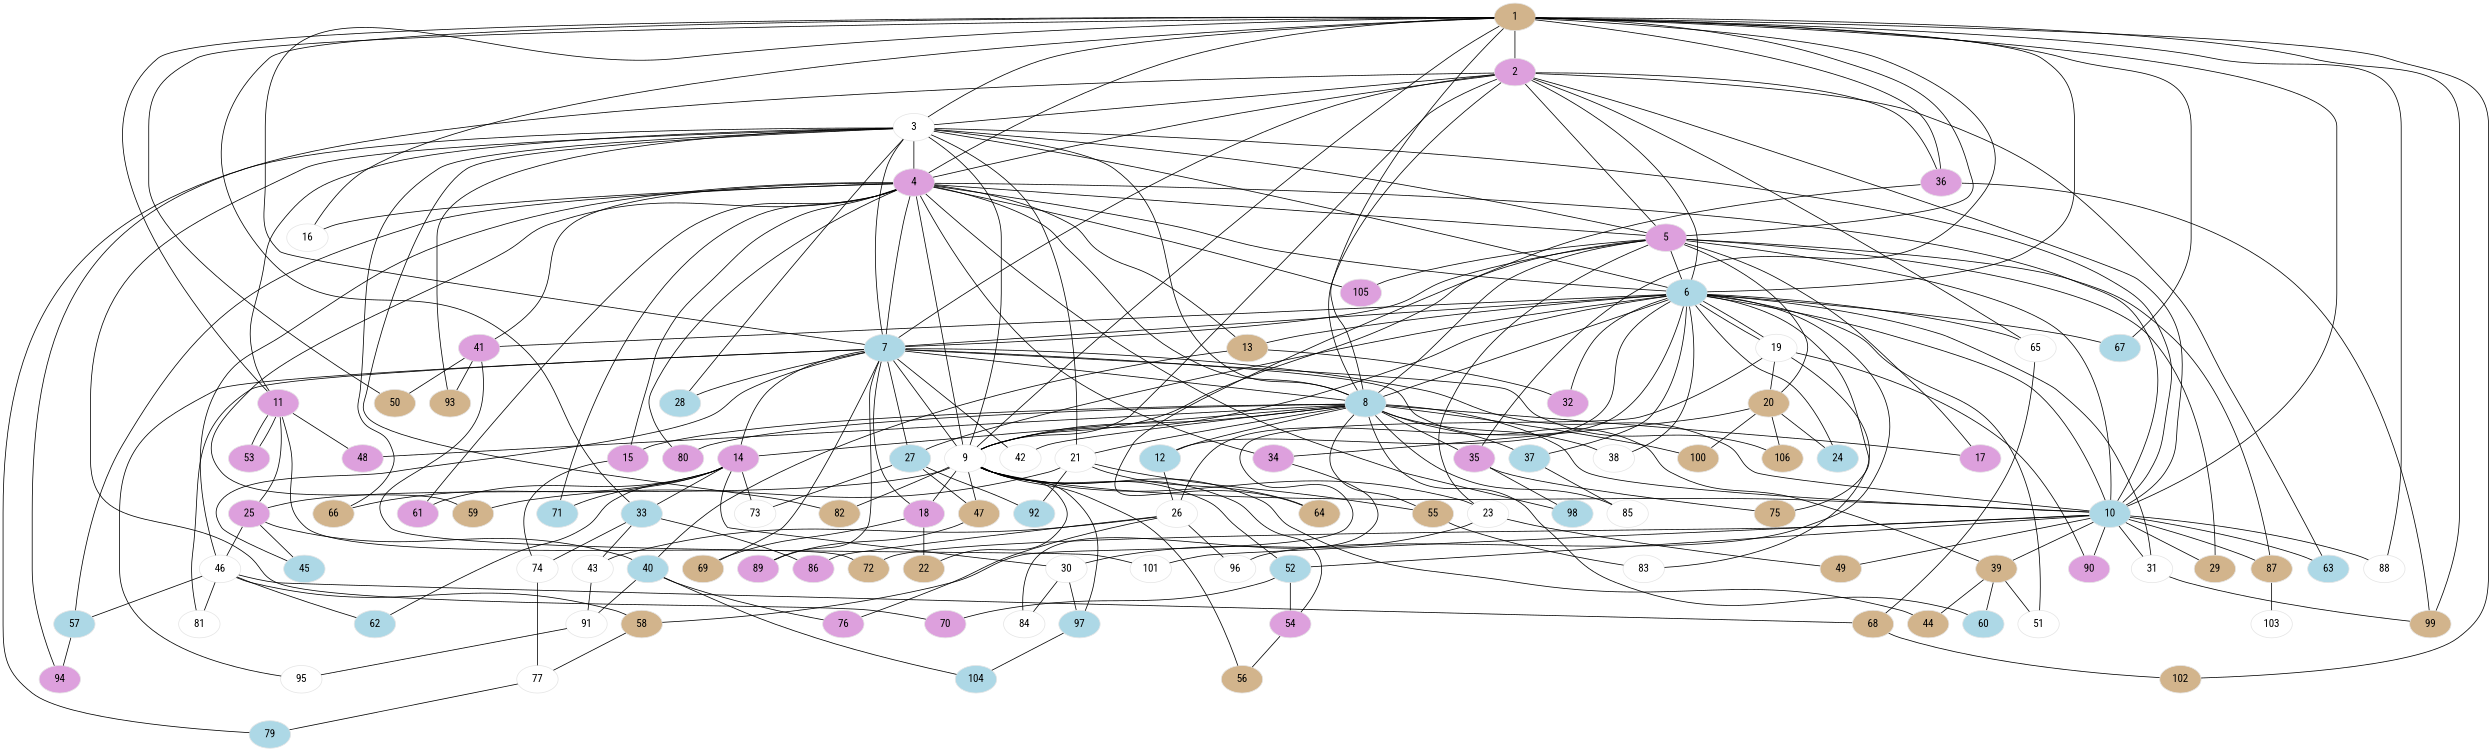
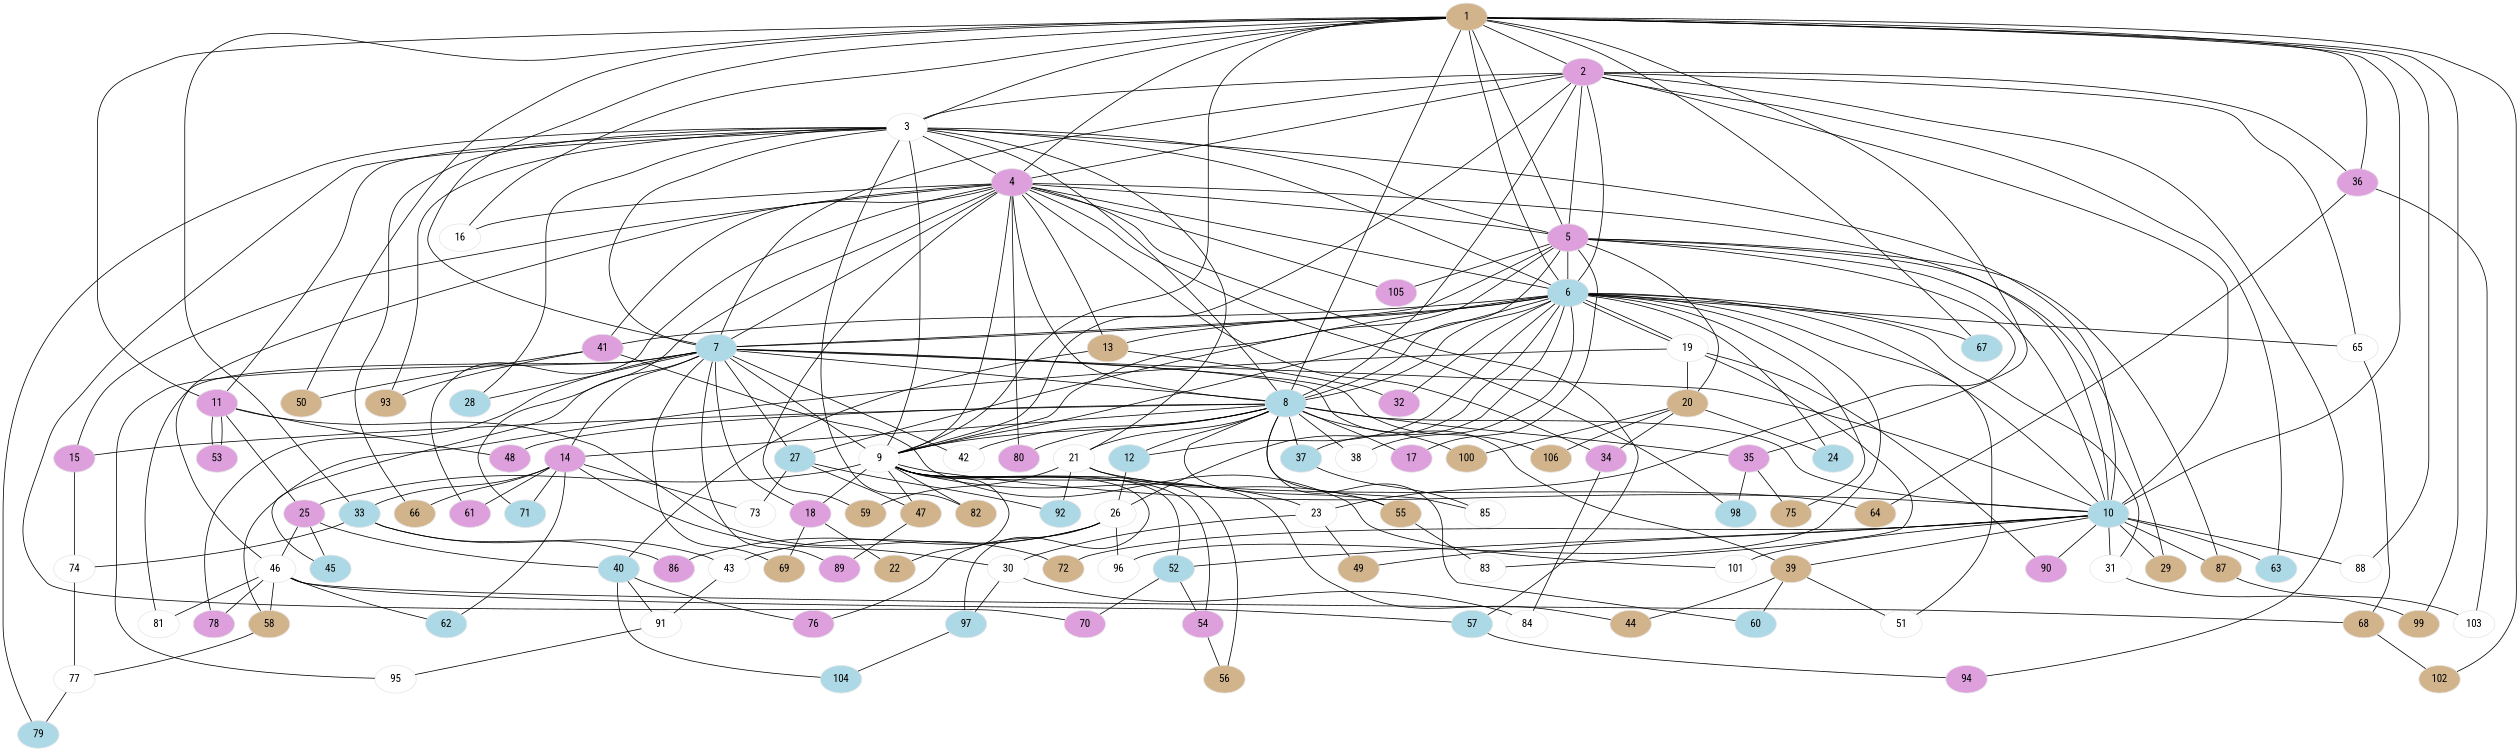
(2296, 286) -> (2487, 371)
none -> (214, 624)
